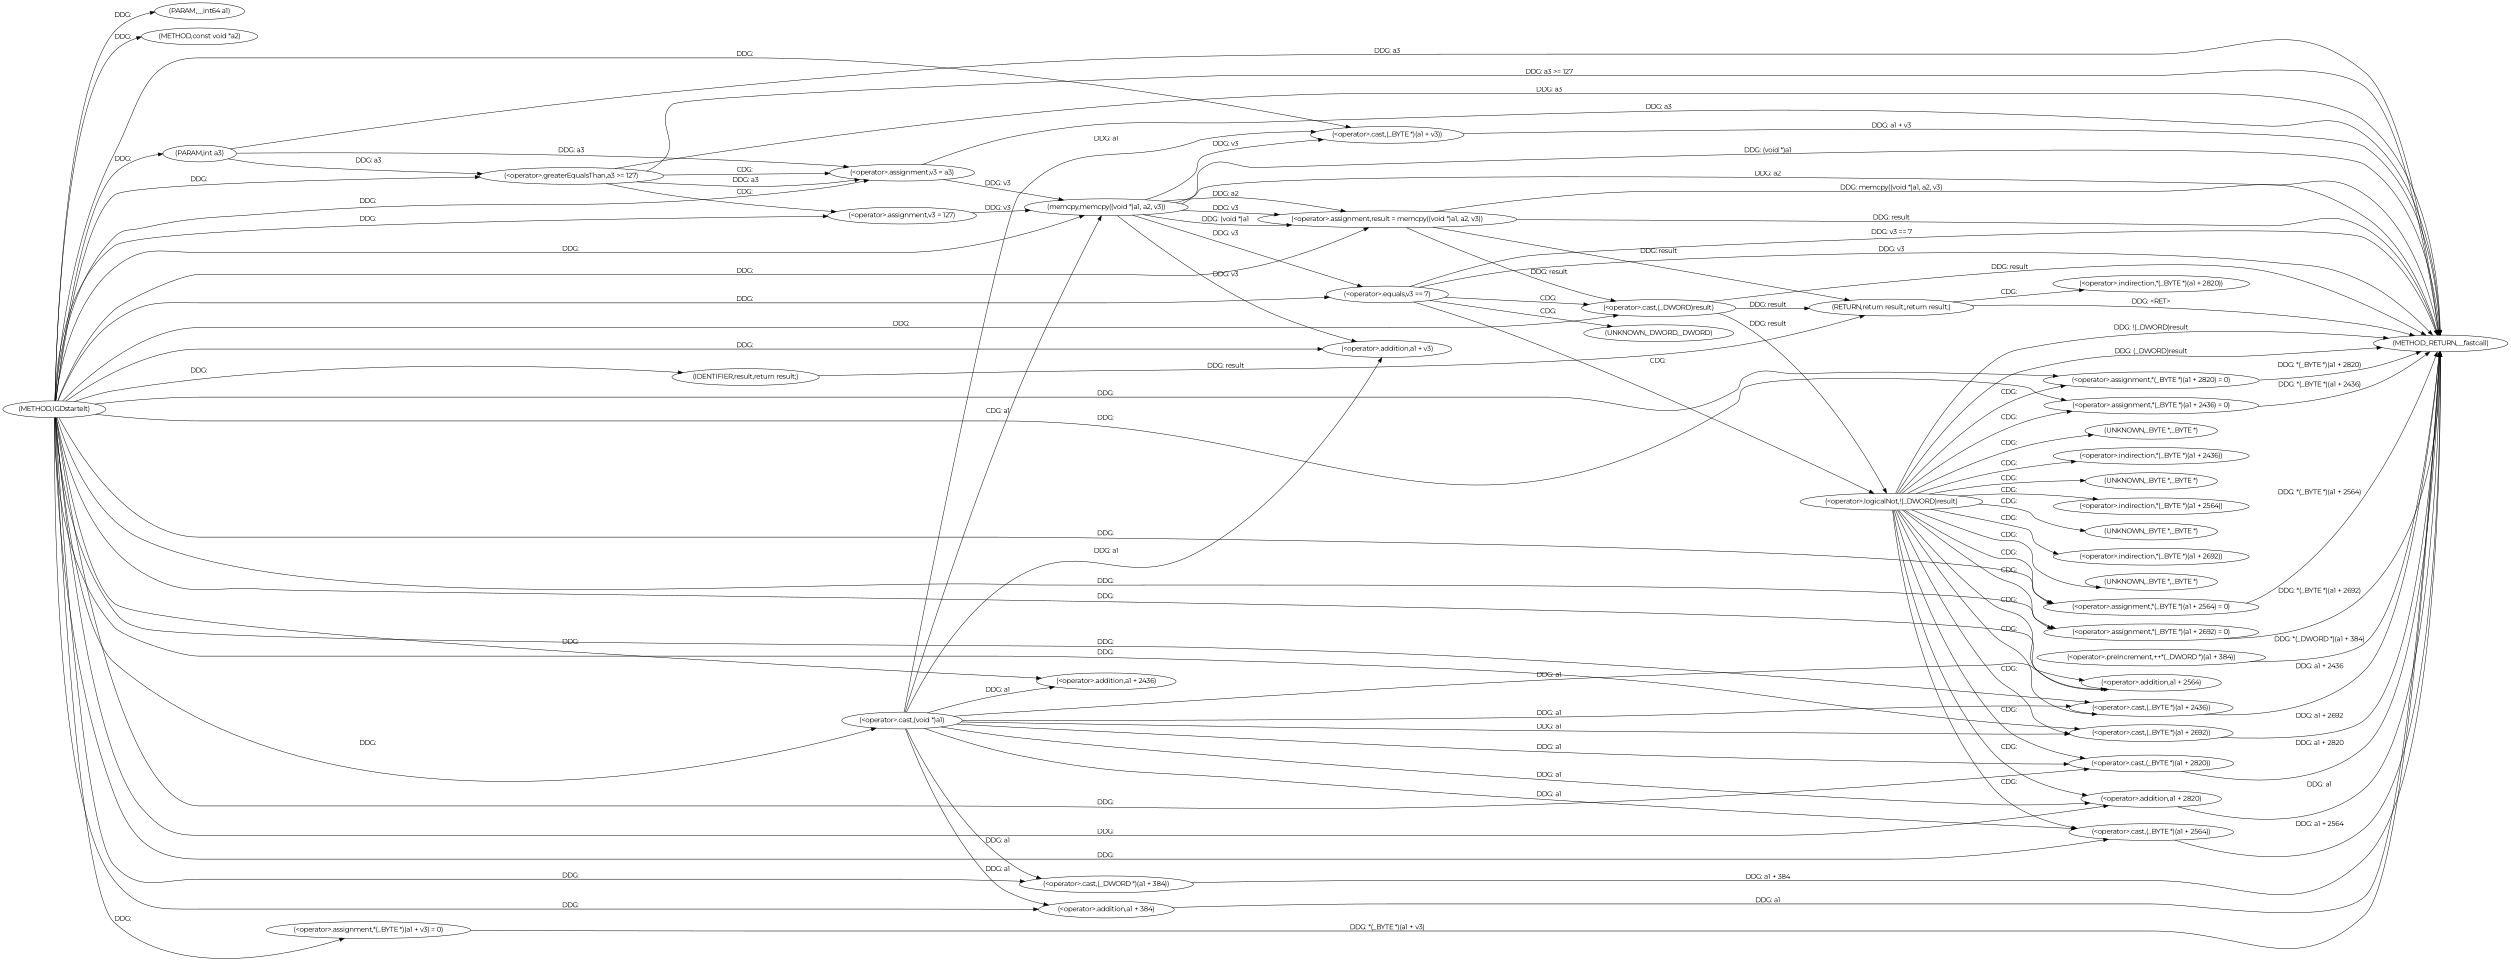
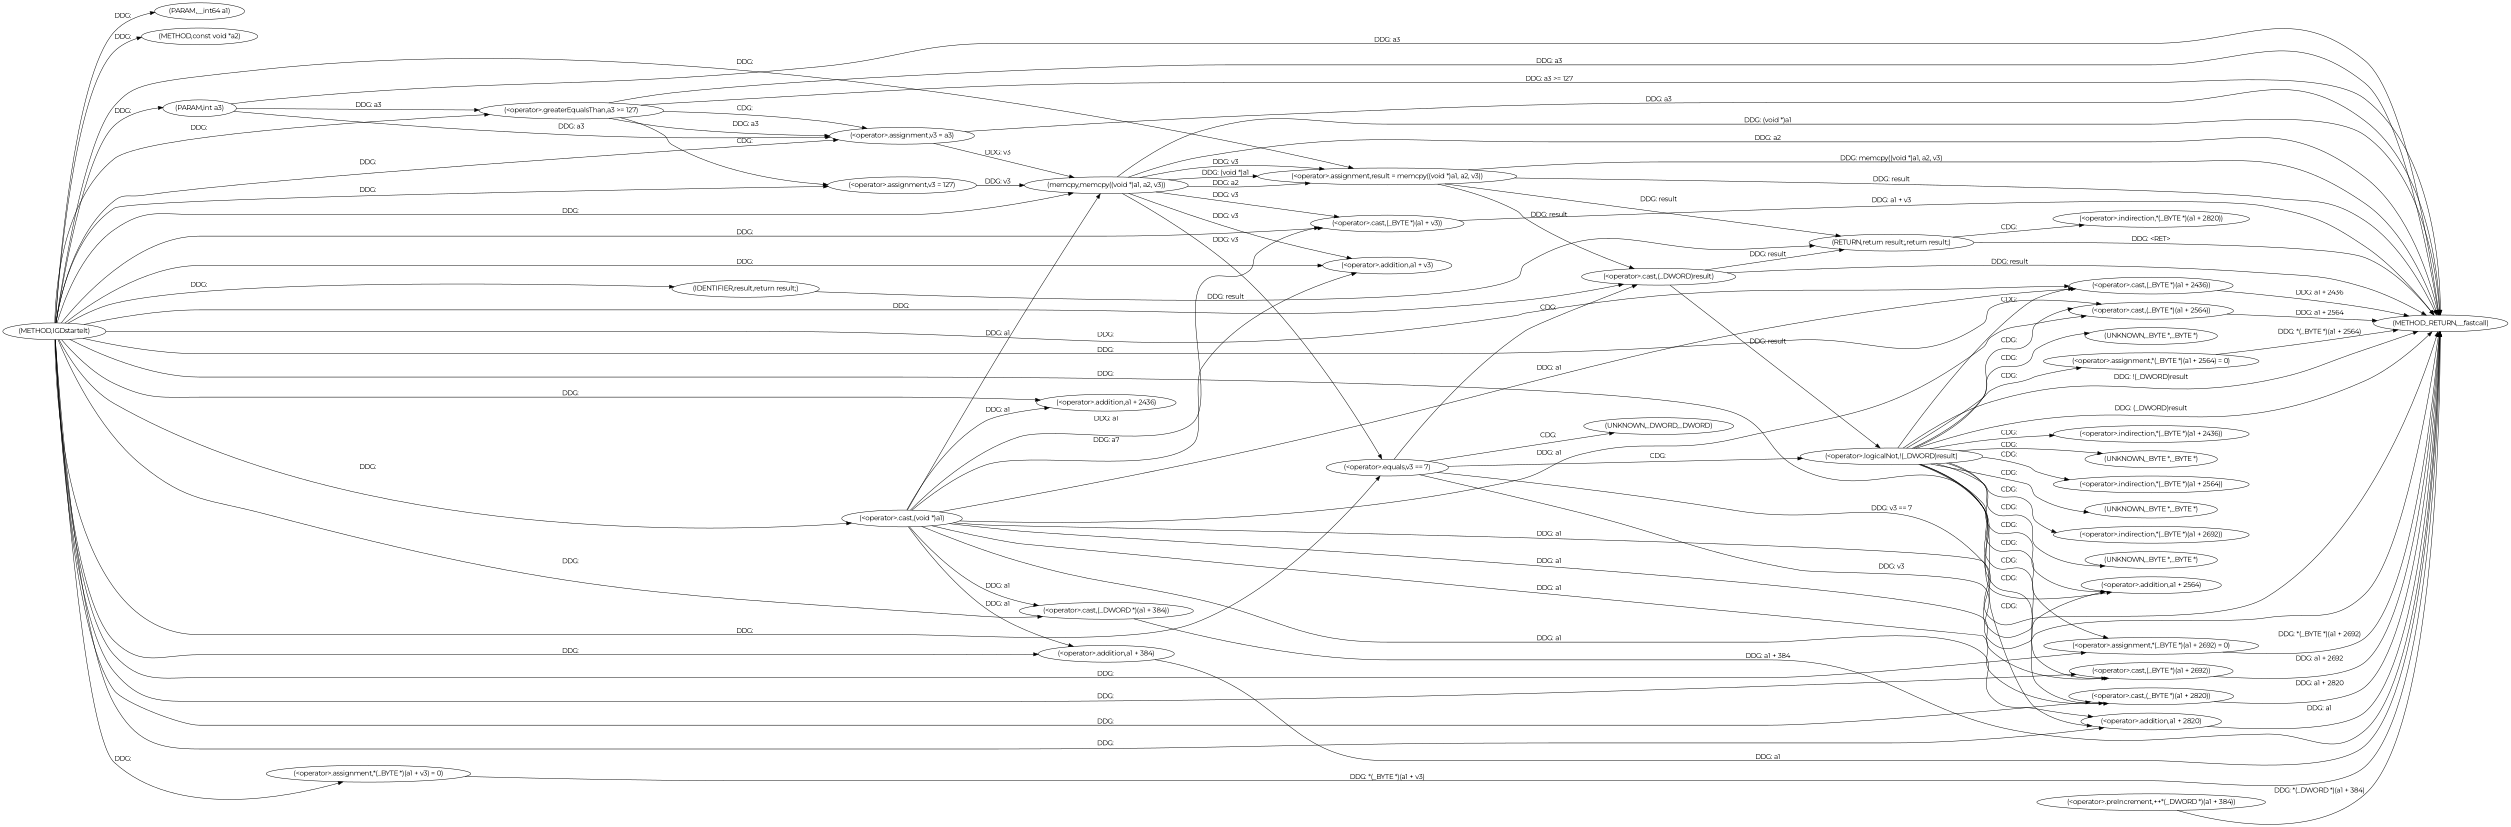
(2151, 380) -> none
(2151, 406) -> none
(998, 411) -> (998, 333)
(1036, 537) -> none
(1106, 551) -> (1106, 440)
